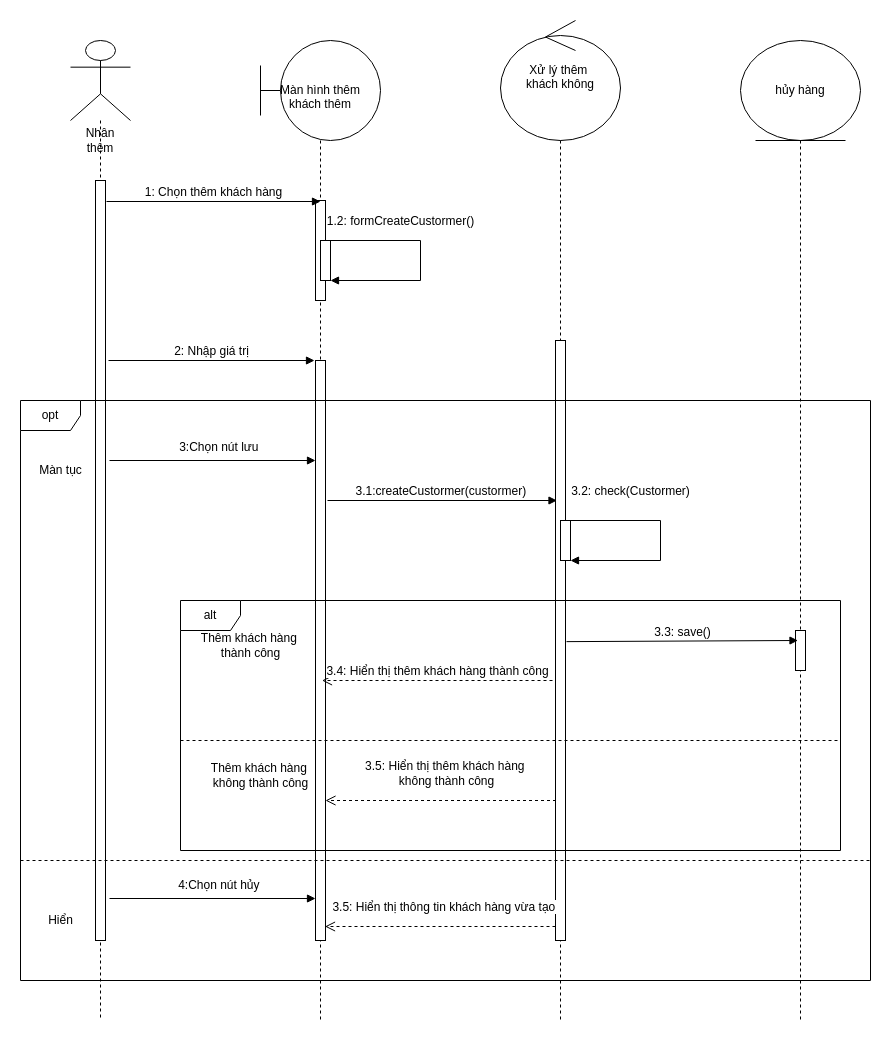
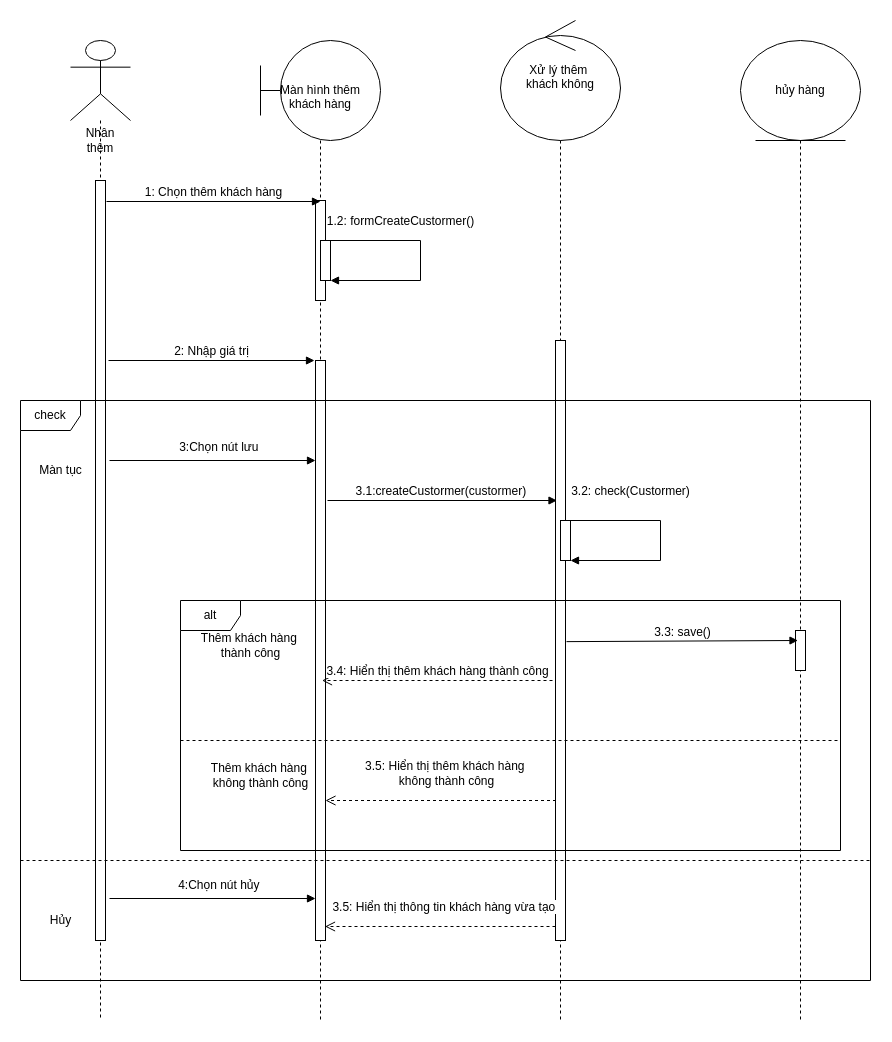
(321, 98) -> (321, 98)
(51, 416) -> (51, 416)
(61, 921) -> (61, 921)
